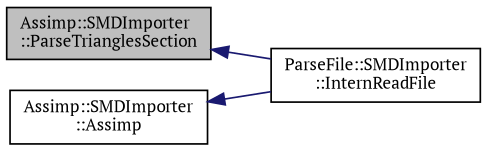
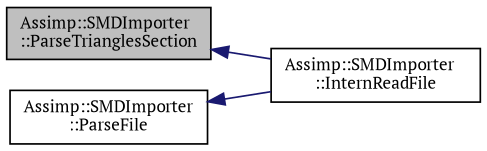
(376, 75) -> (376, 75)
(109, 117) -> (109, 117)
